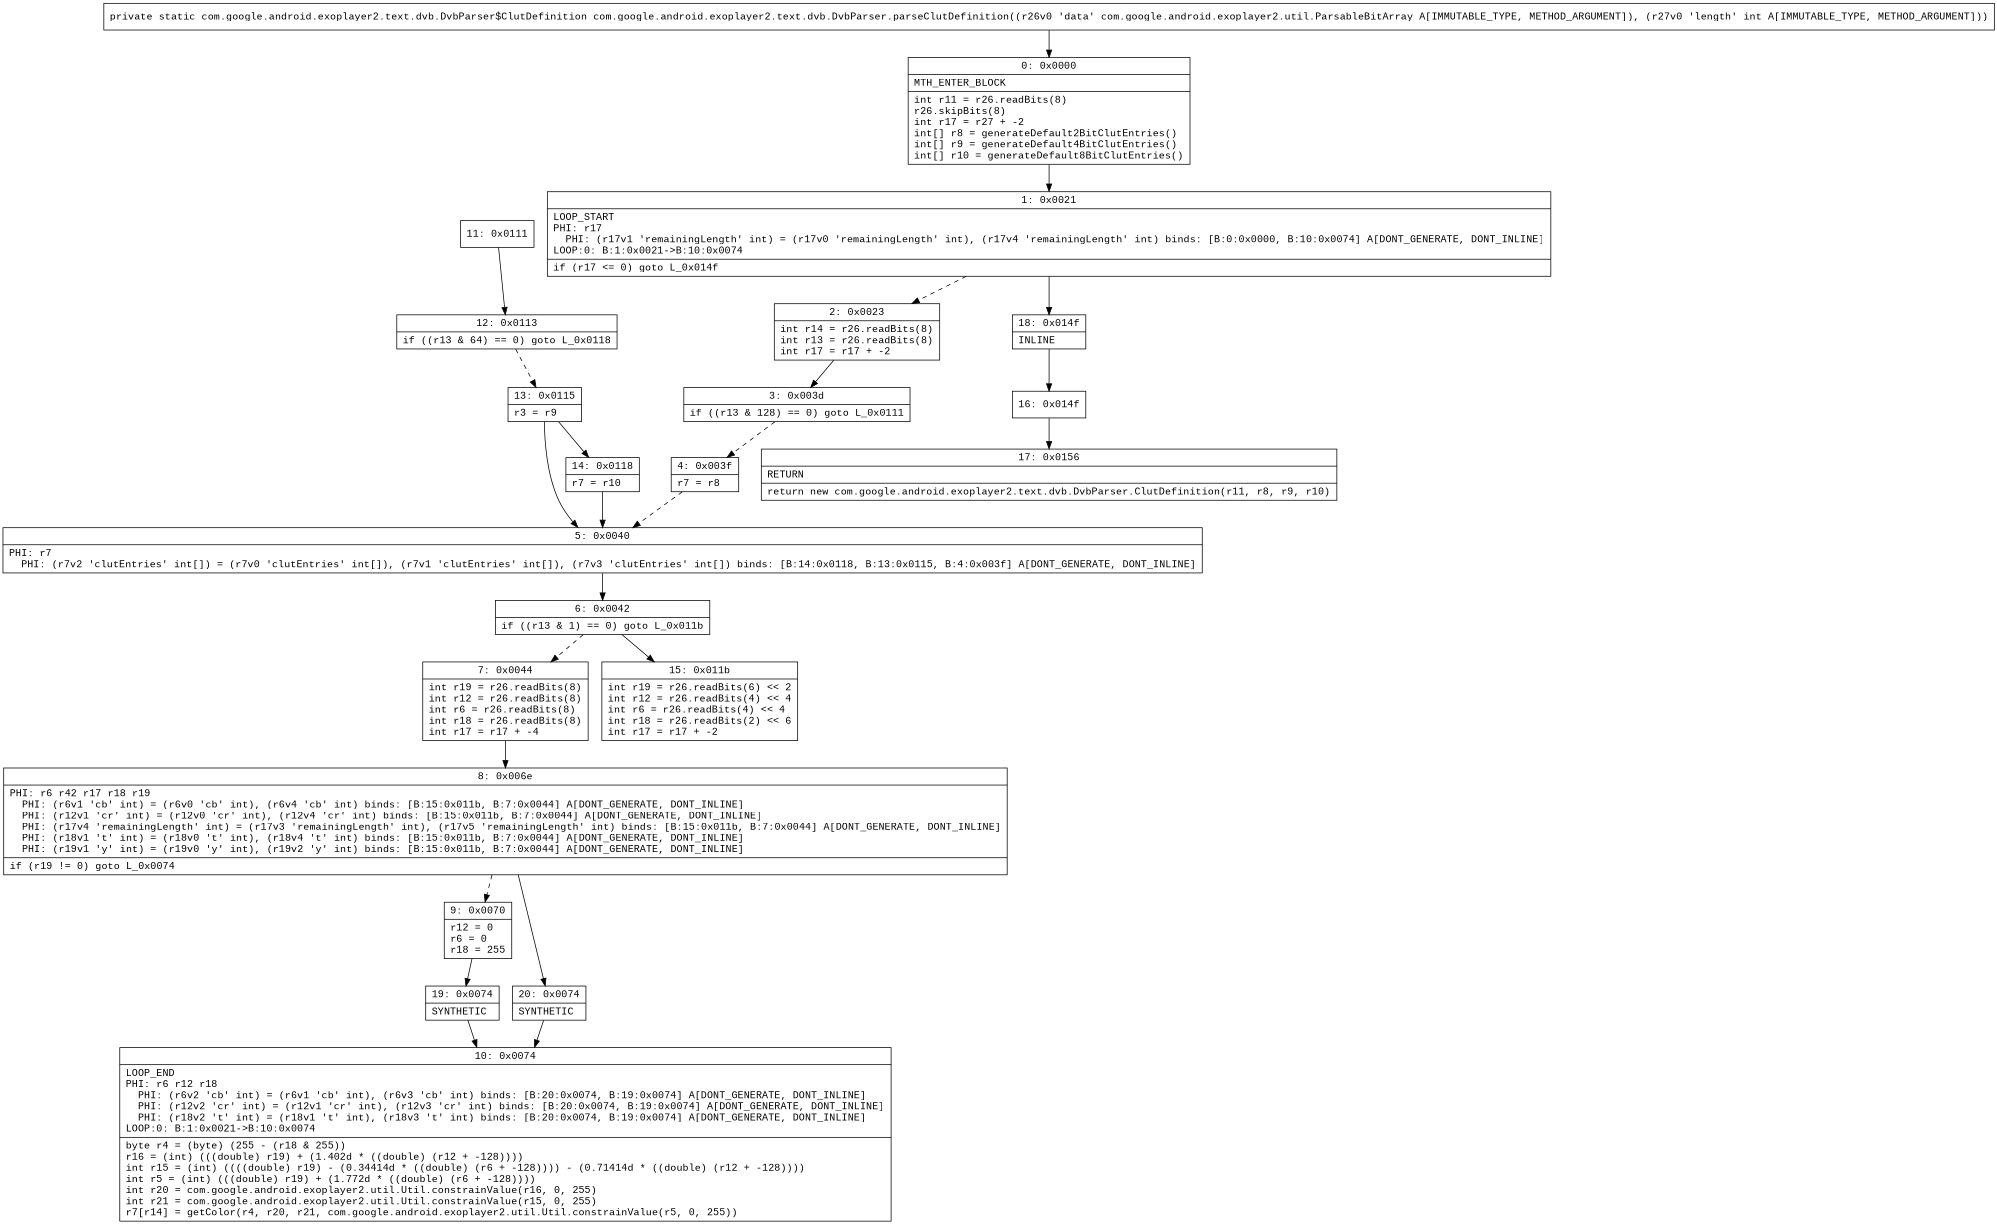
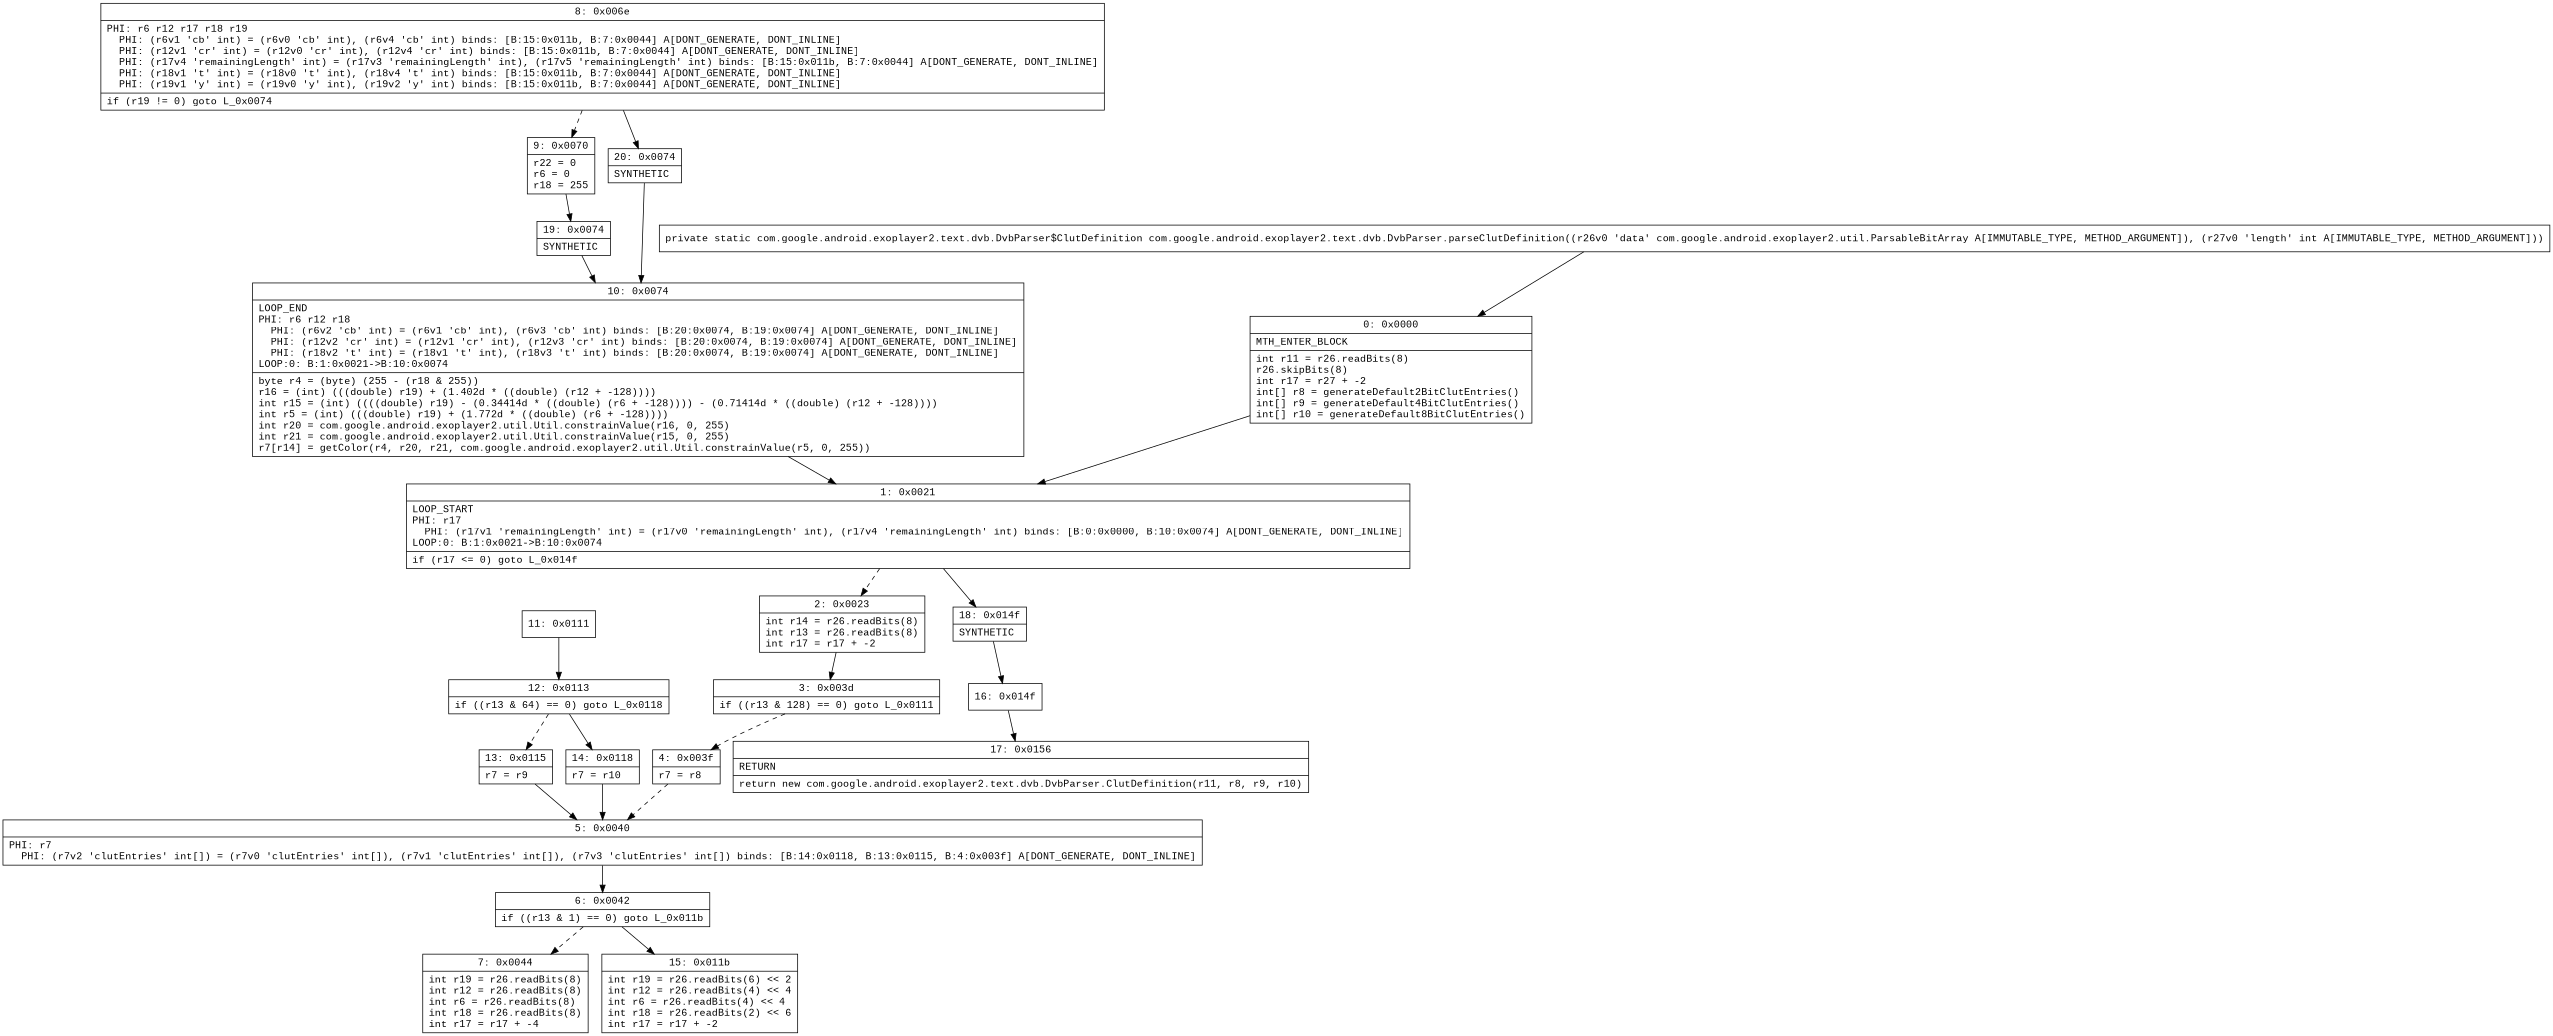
(1037, 340) -> (987, 632)
(535, 413) -> (507, 775)
(571, 437) -> (579, 729)
none -> (809, 468)
(505, 751) -> none
(83, 793) -> (181, 29)
(472, 927) -> (555, 163)
